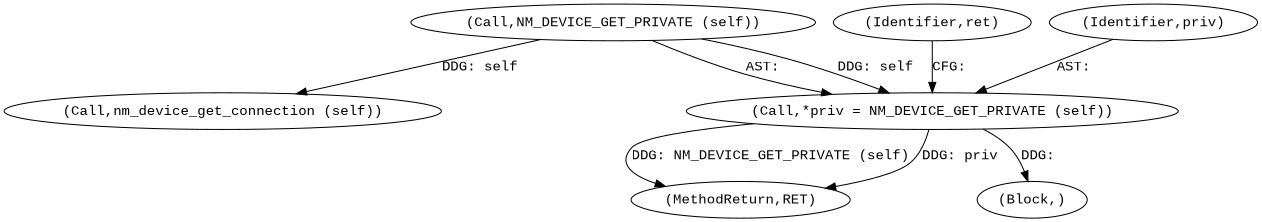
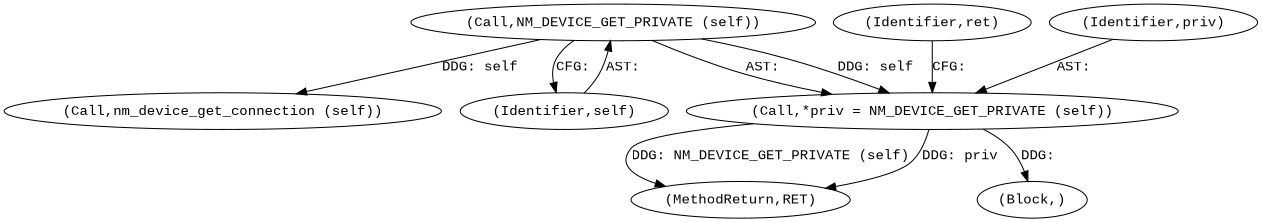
none -> (564, 111)
